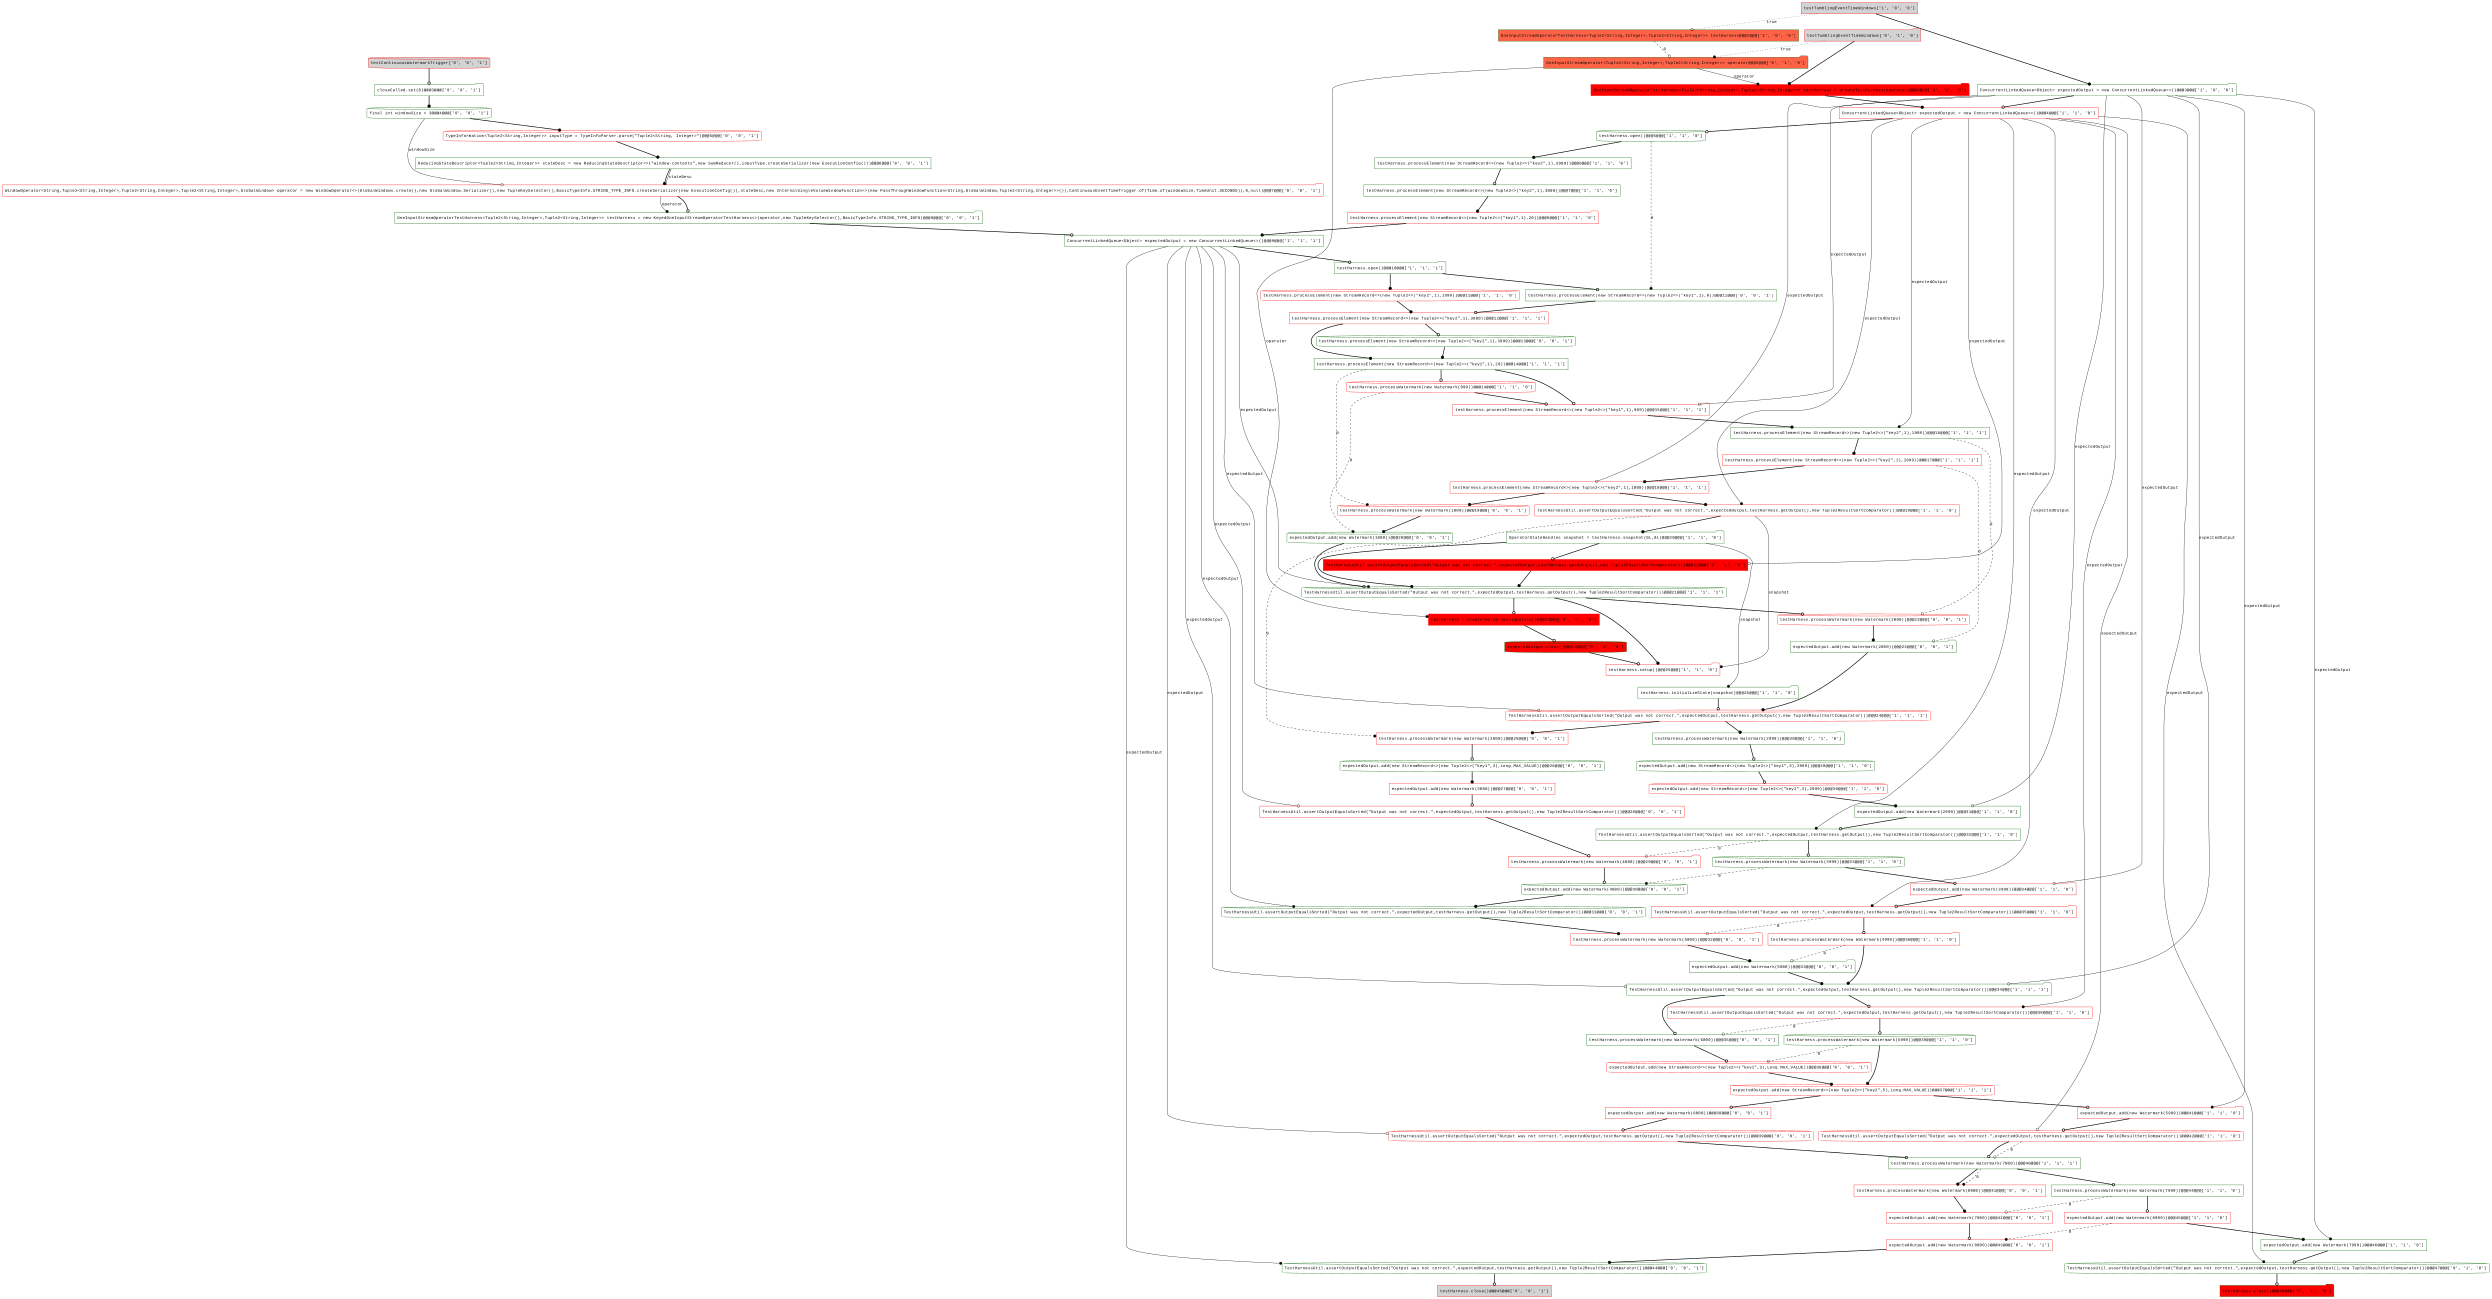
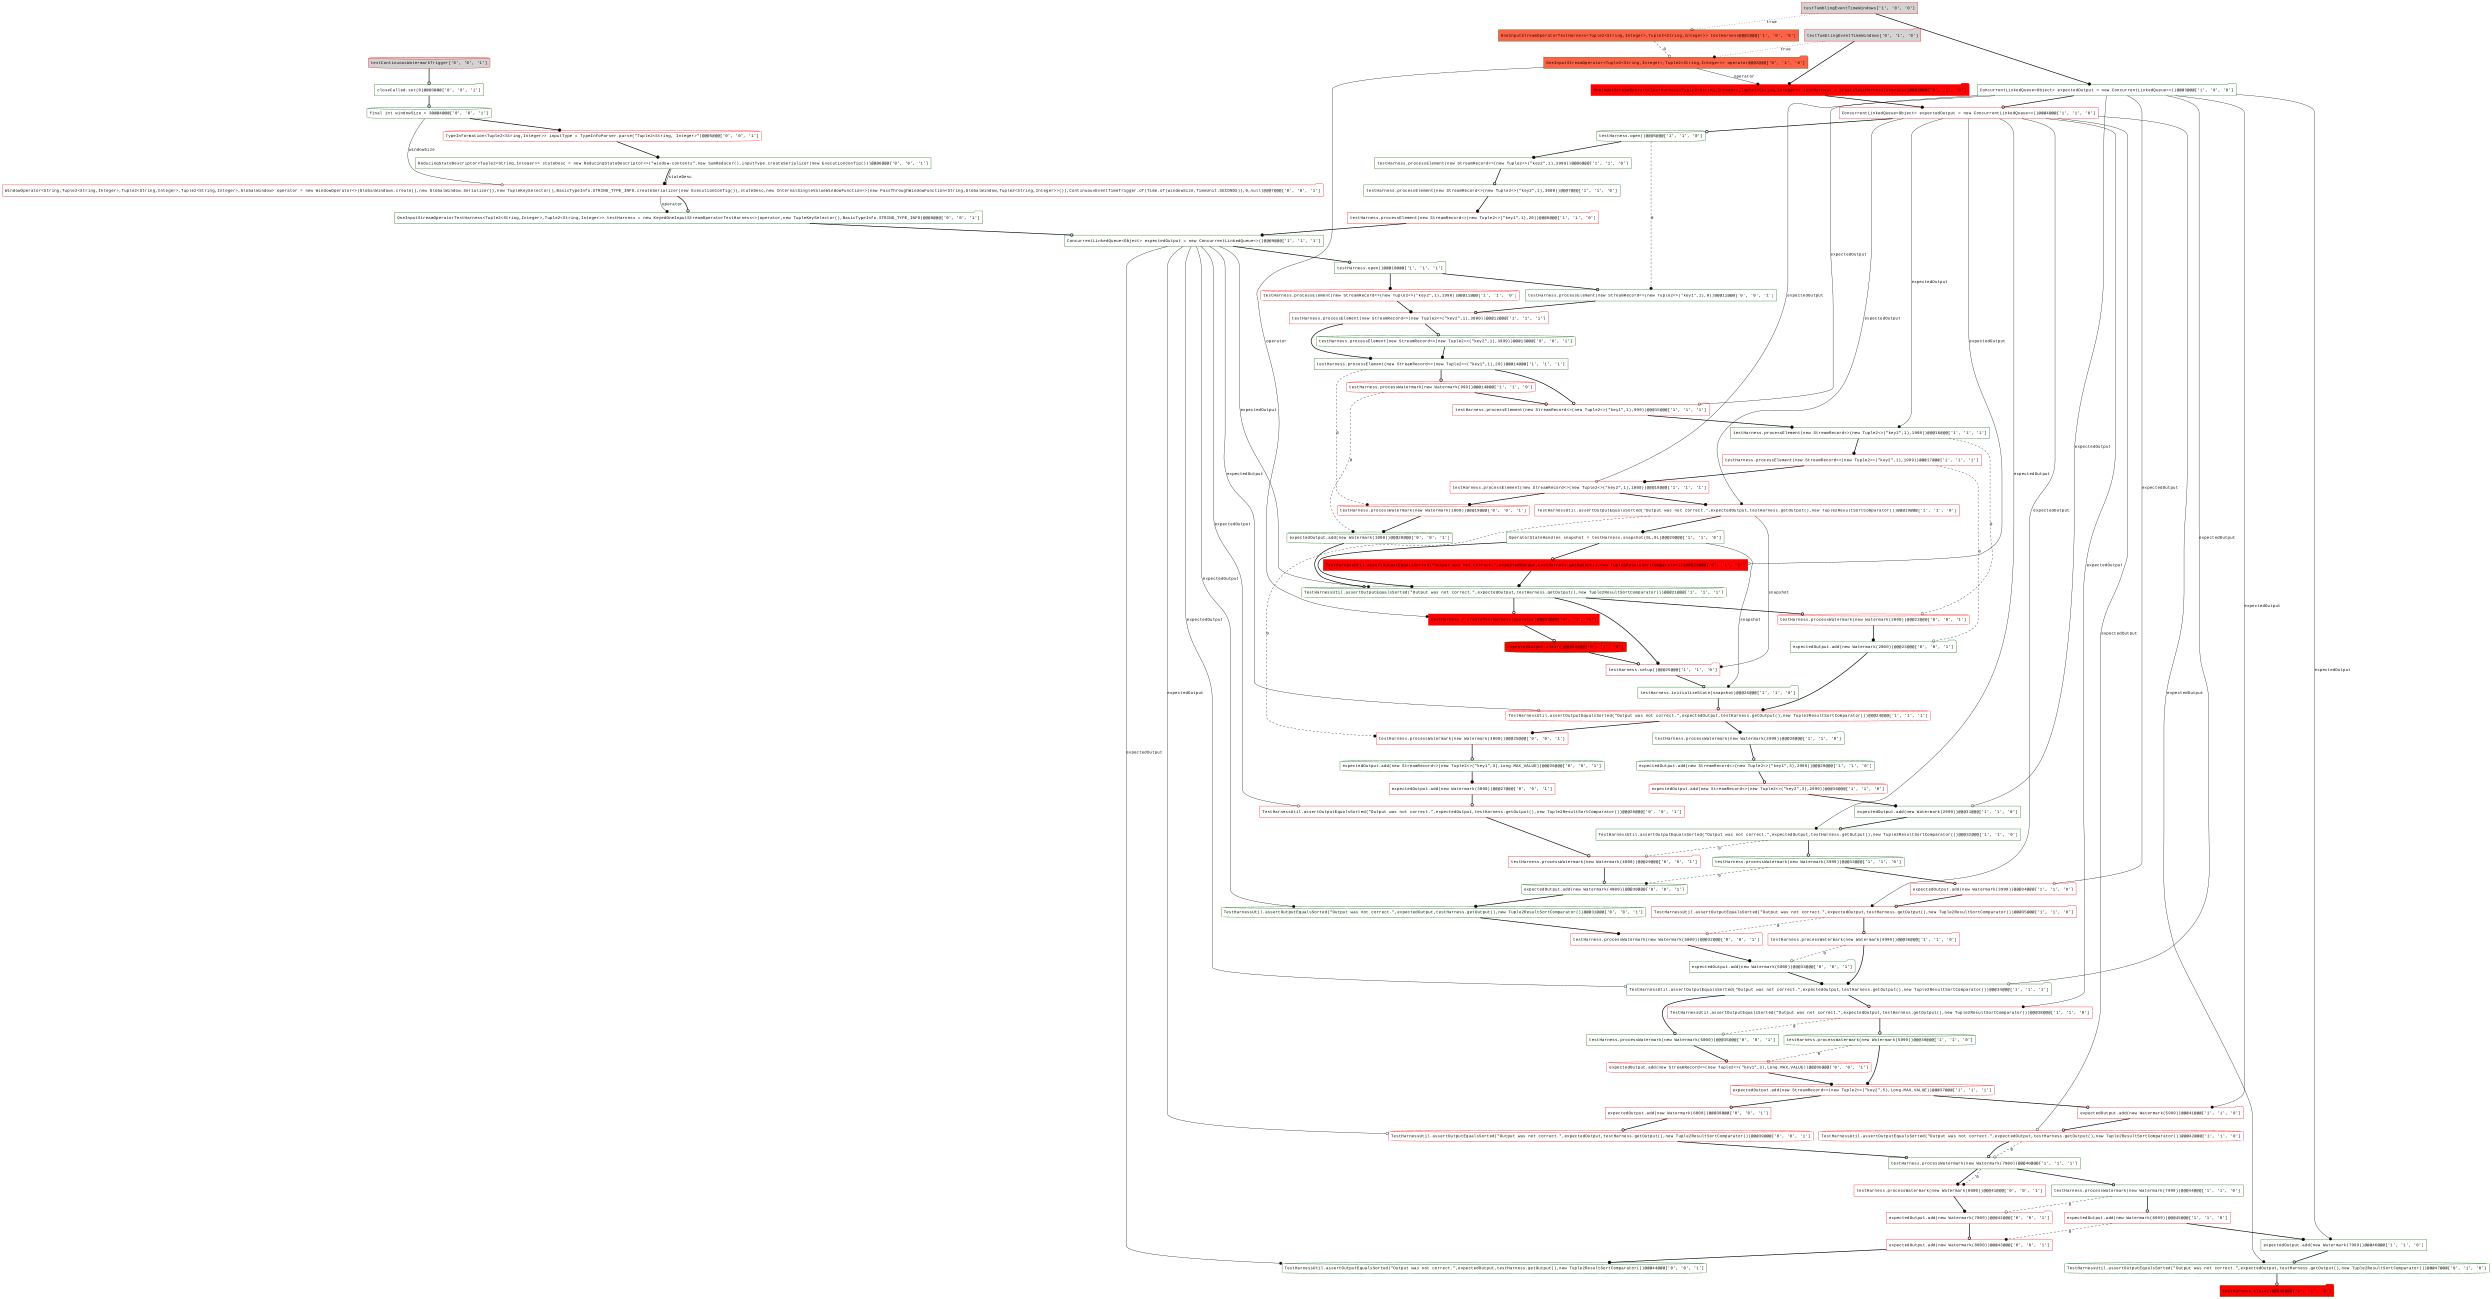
(429, 100) -> (429, 100)
none -> (1689, 681)
(1494, 1291) -> none
